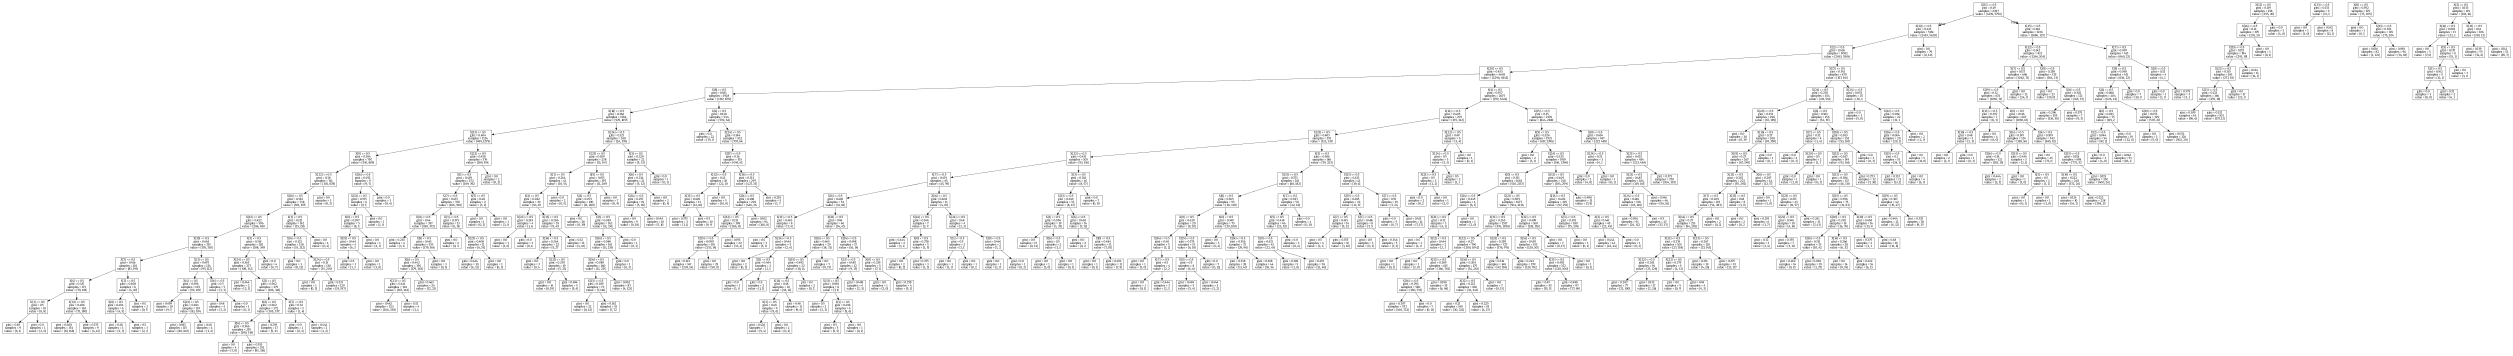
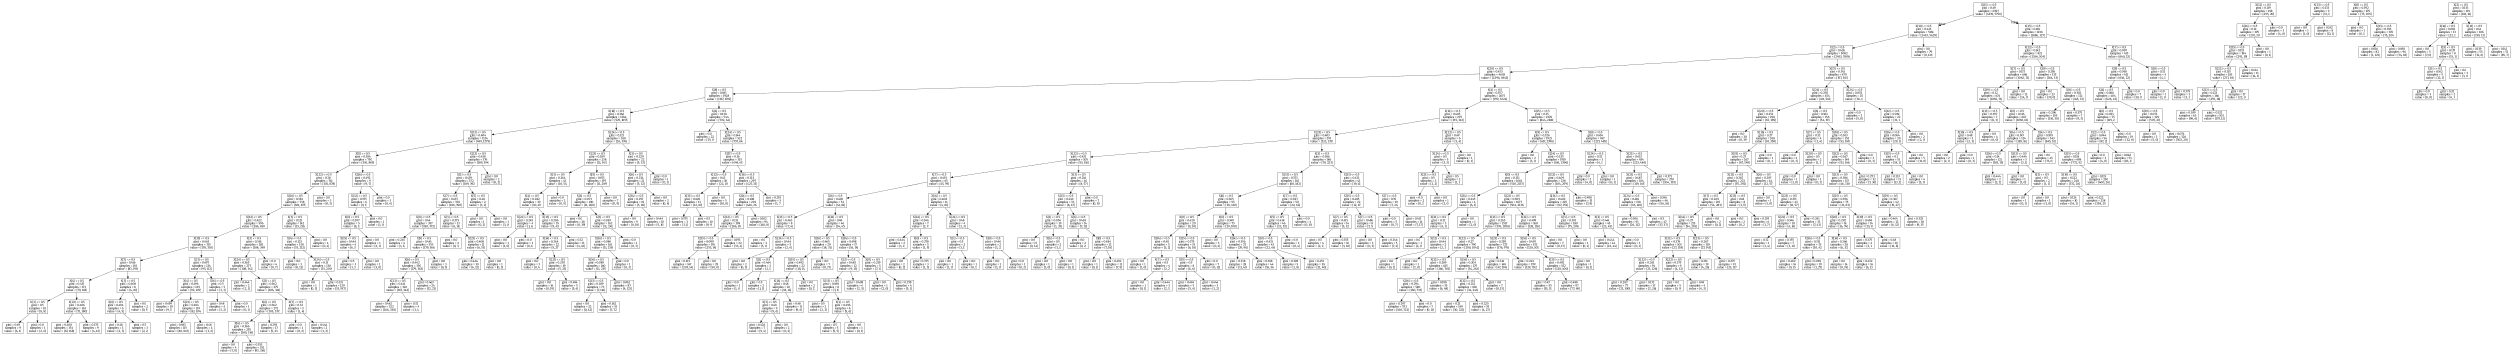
(1556, 168) -> none
(269, 295) -> none
